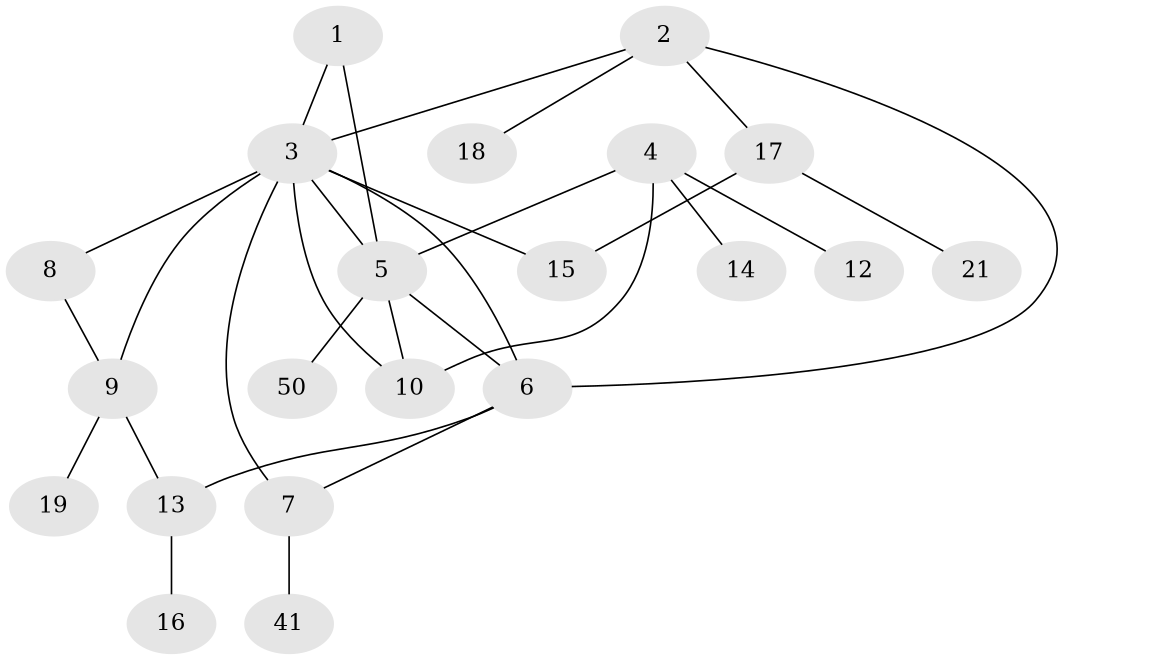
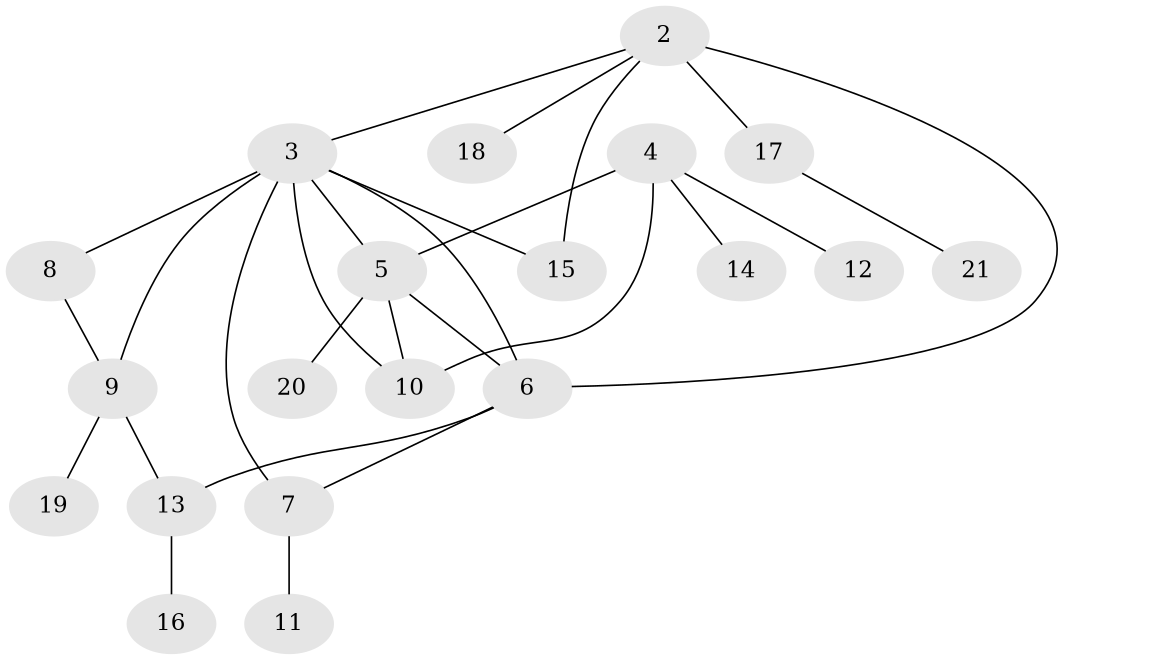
(338, 36) -> none
(666, 212) -> (585, 144)
(292, 389) -> (292, 389)
(289, 624) -> (289, 624)
